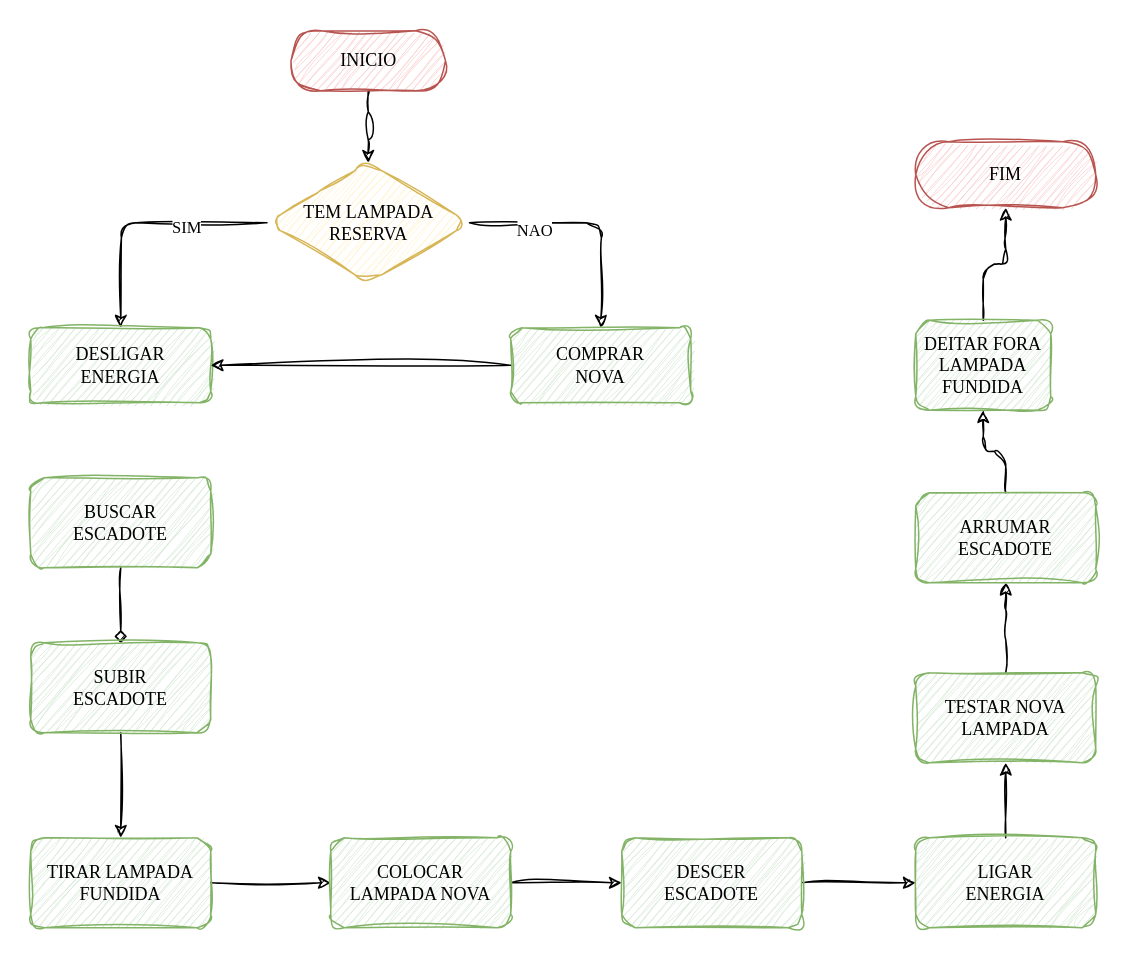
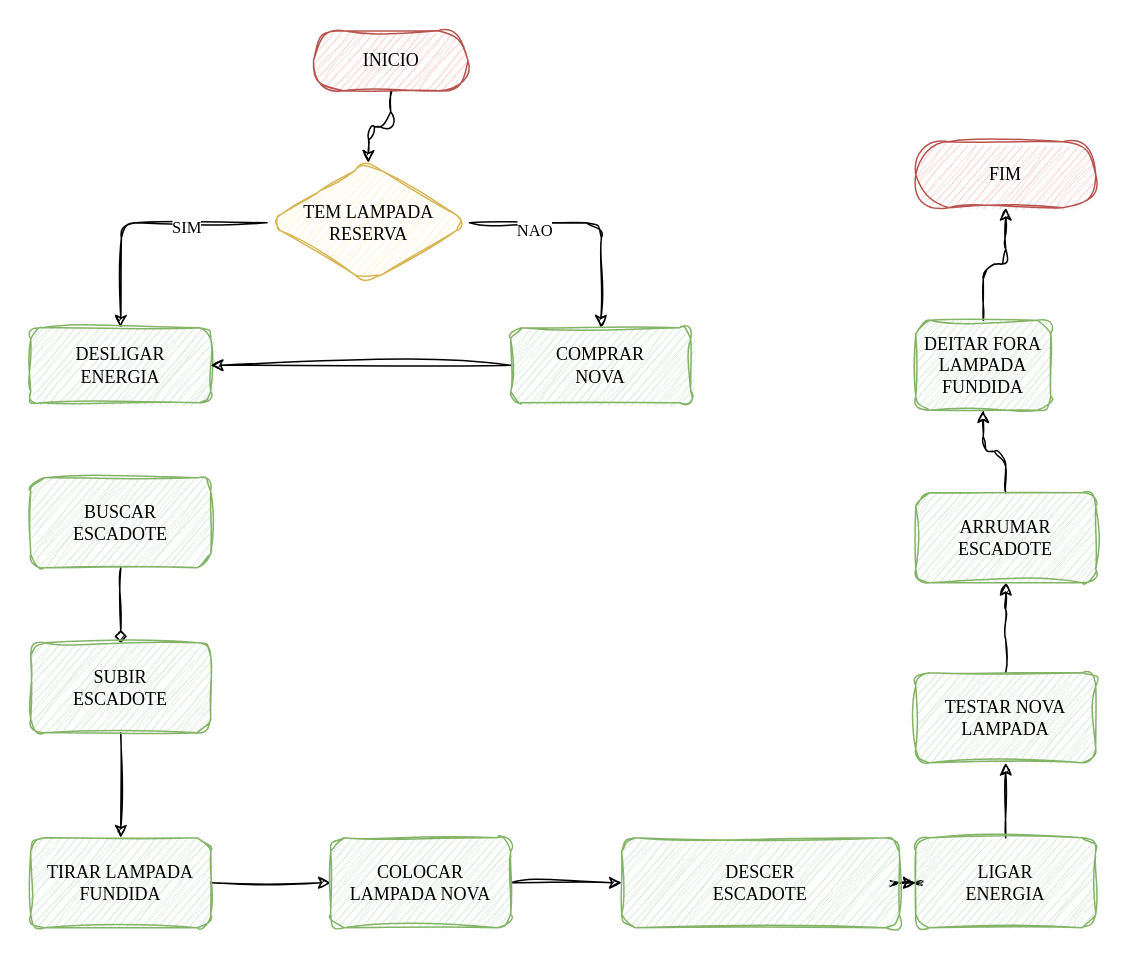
(368, 61) -> (391, 61)
(712, 883) -> (761, 883)
